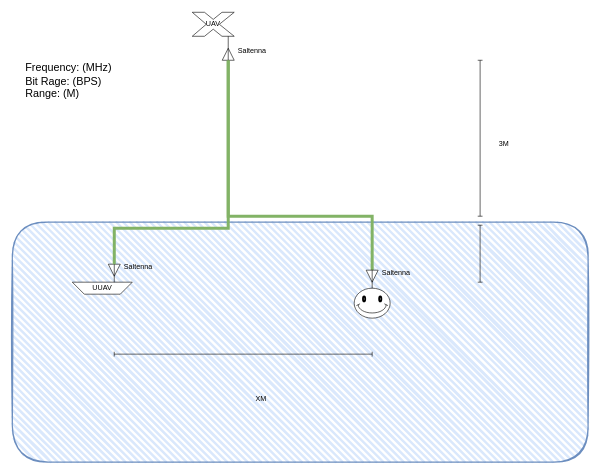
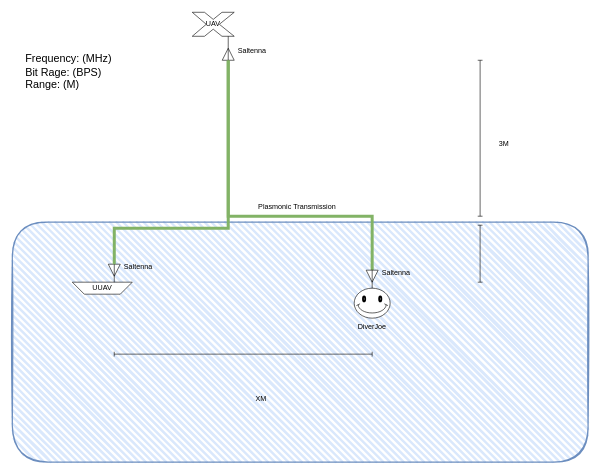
(69, 81) -> (69, 72)
none -> (297, 207)
none -> (372, 327)
